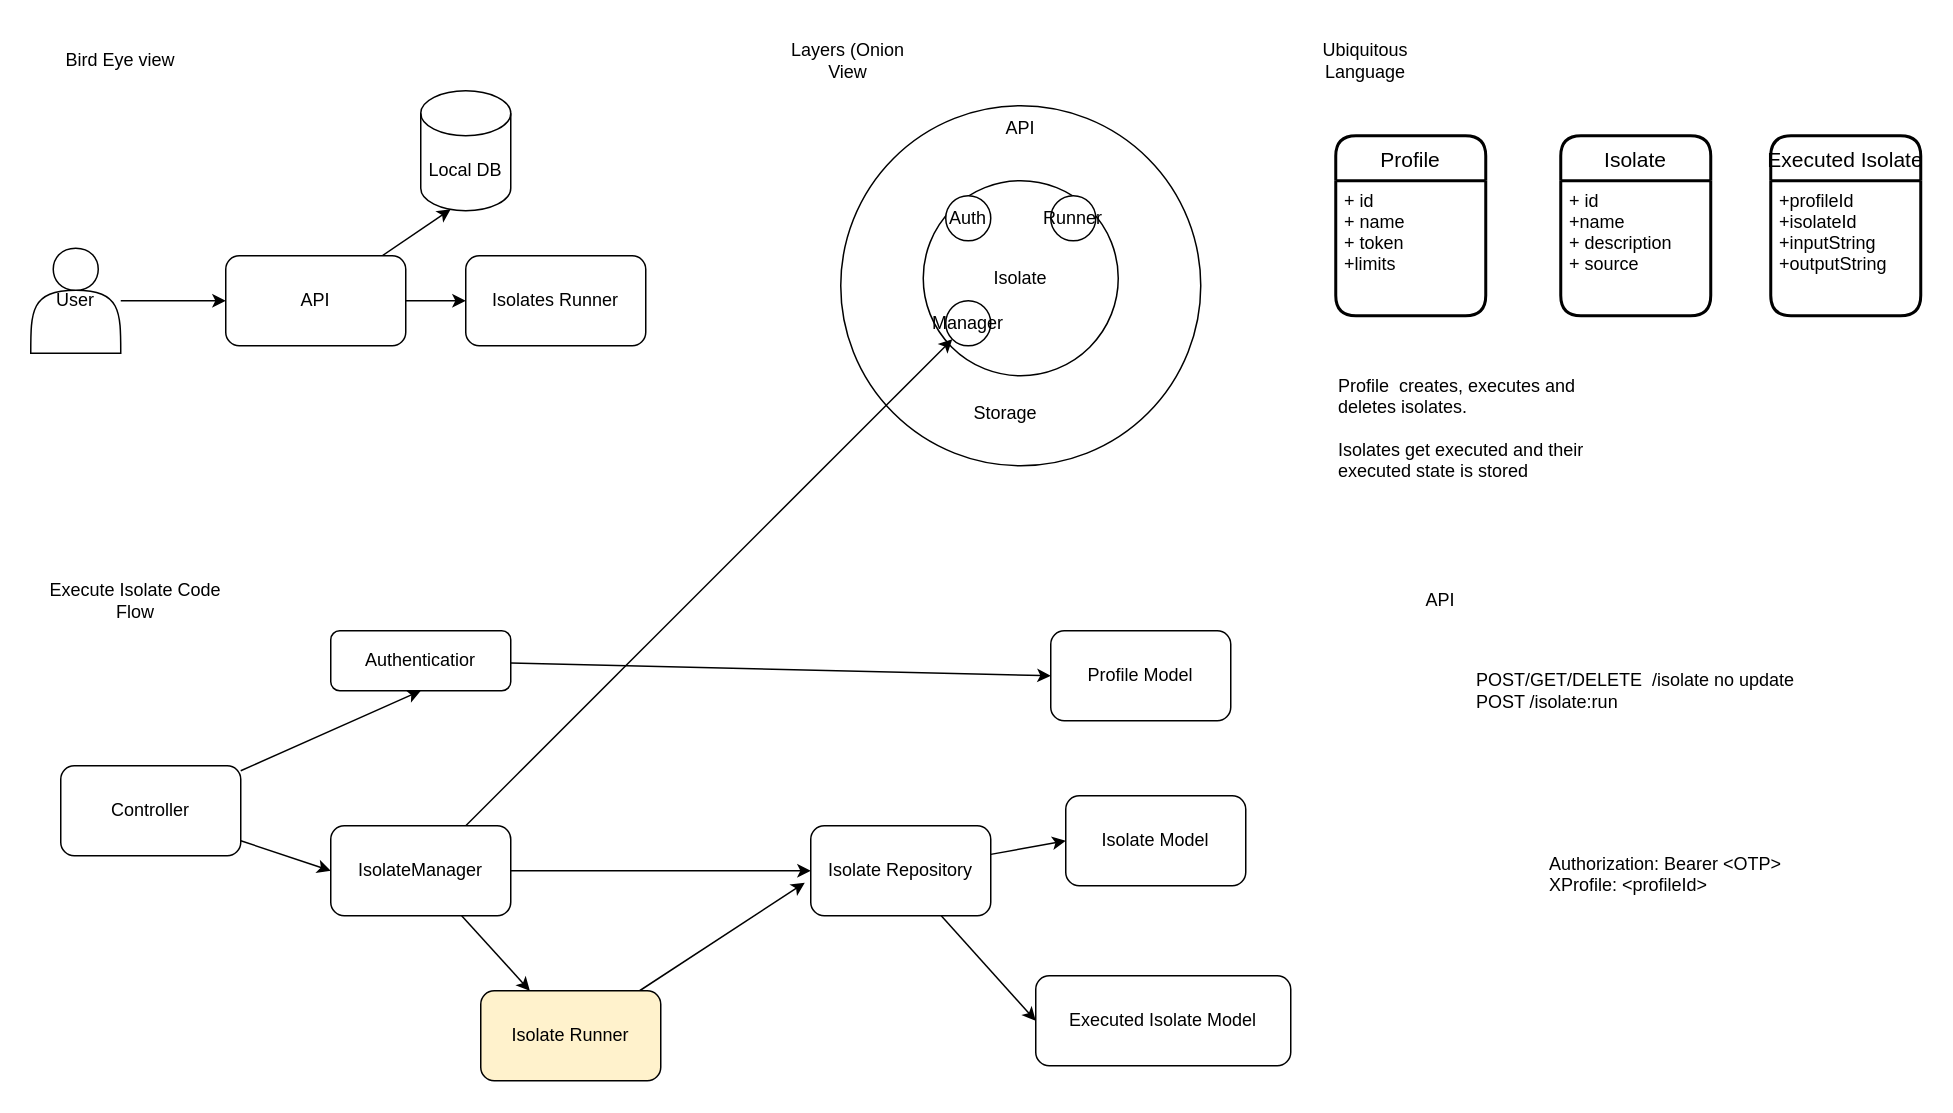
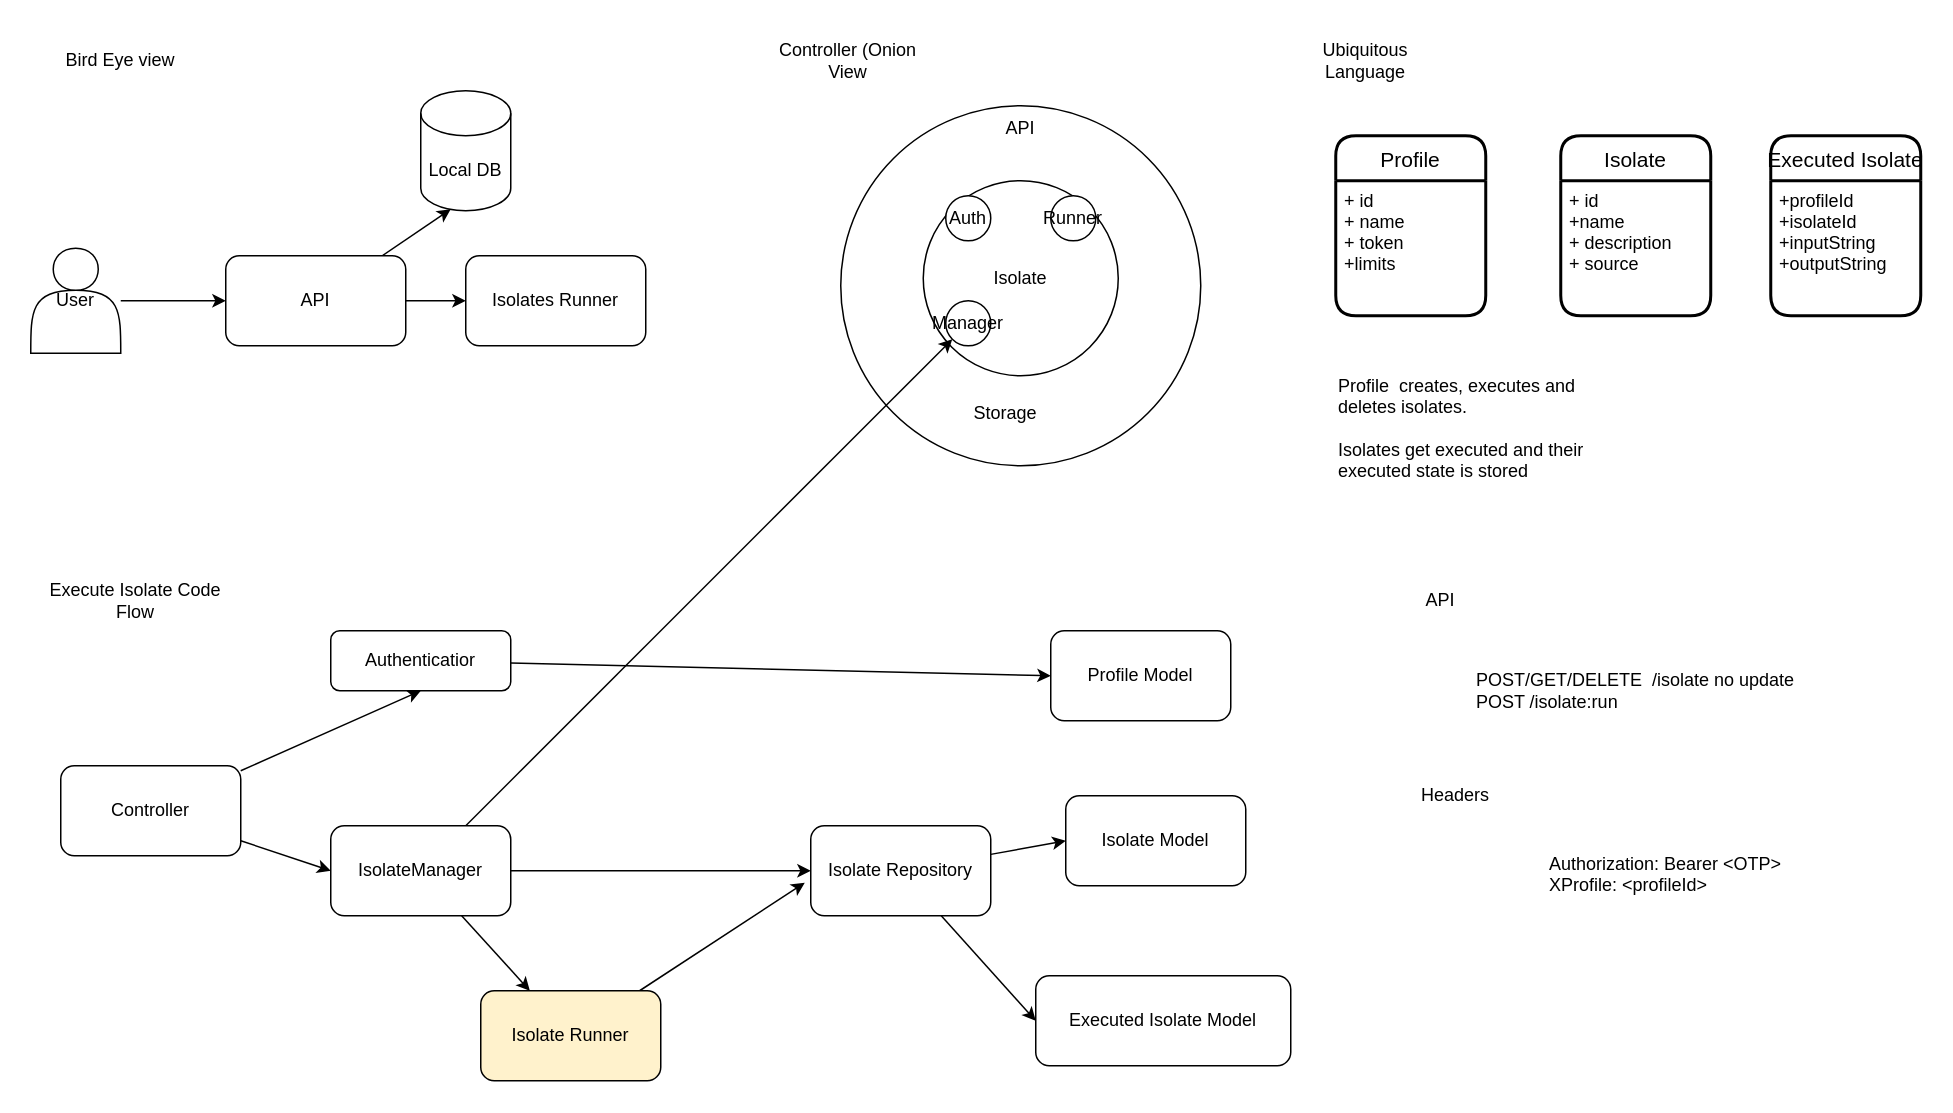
(848, 61) -> (848, 61)
none -> (1456, 796)
